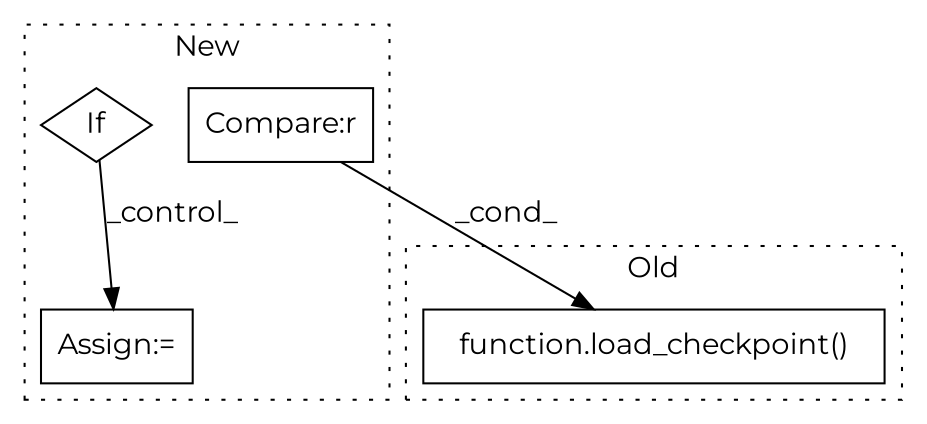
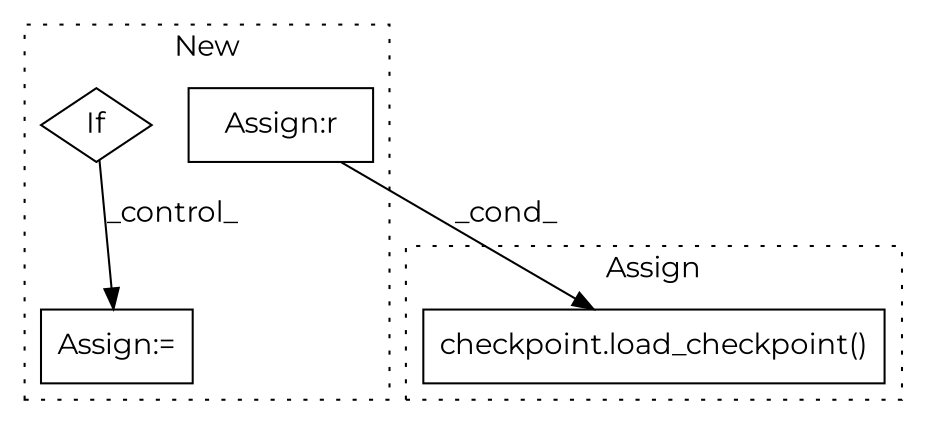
(281, 125) -> (281, 125)
(654, 270) -> (654, 270)
(654, 346) -> (654, 346)
